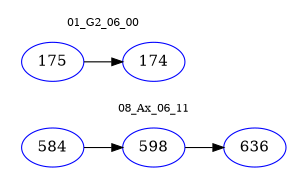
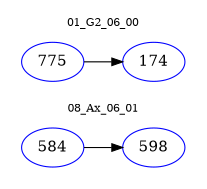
(53, 62) -> (53, 62)
(154, 109) -> (103, 109)
(255, 148) -> none
